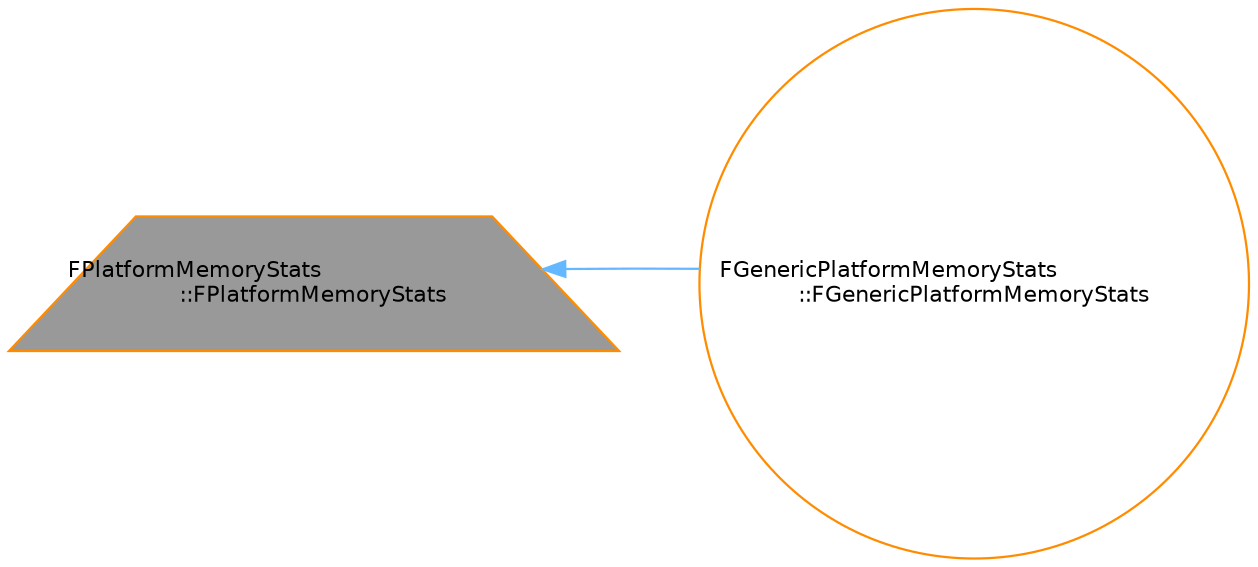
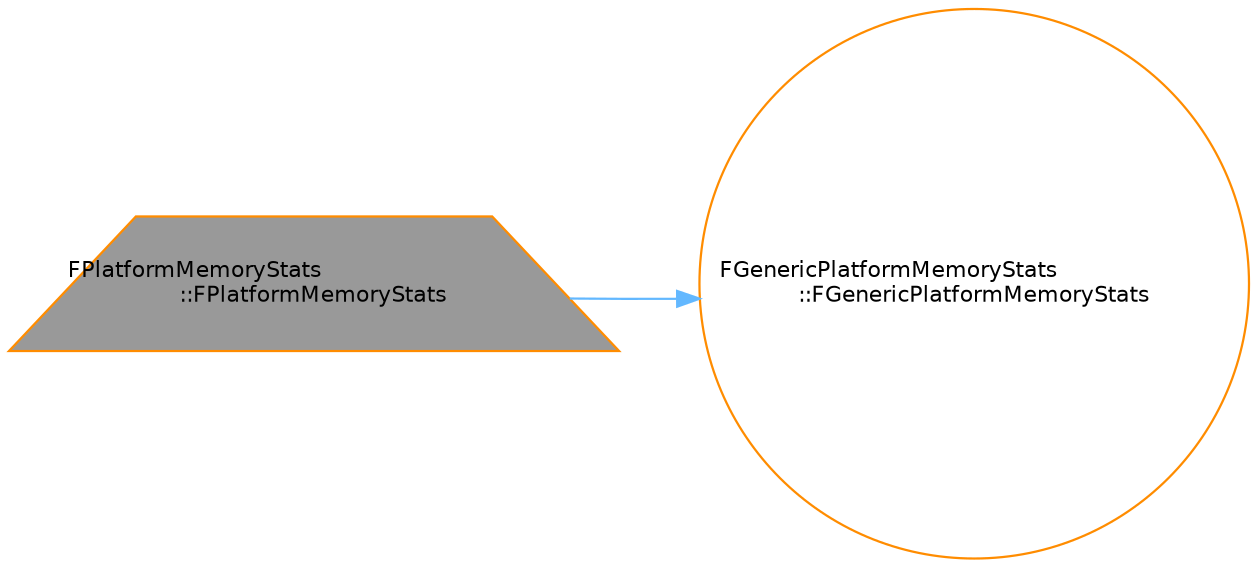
(633, 269) -> (623, 299)
